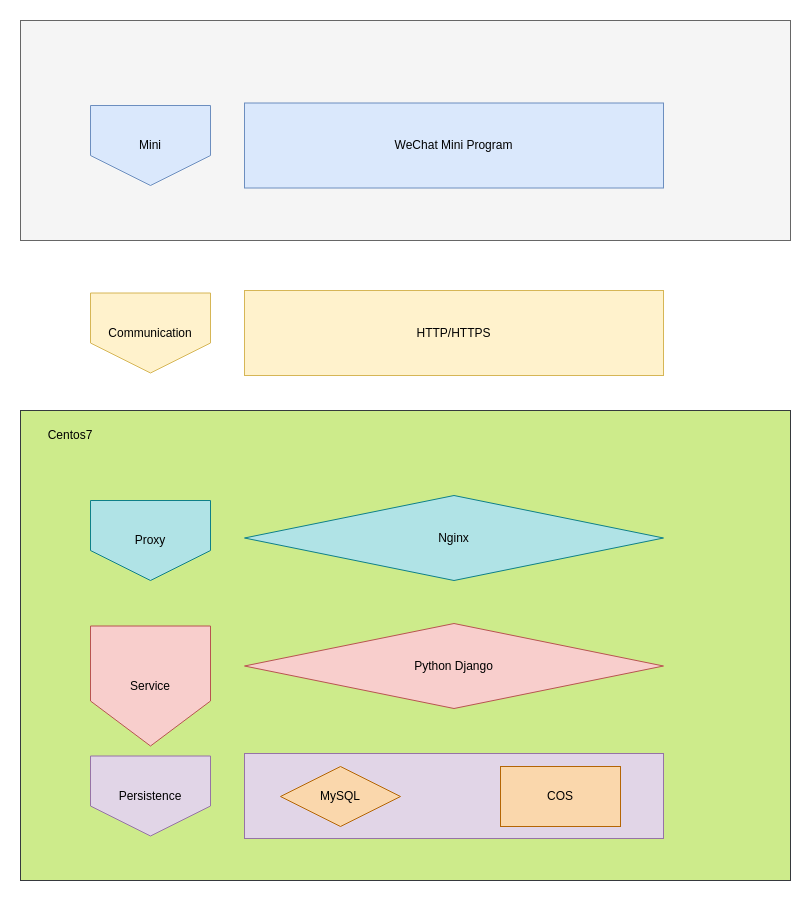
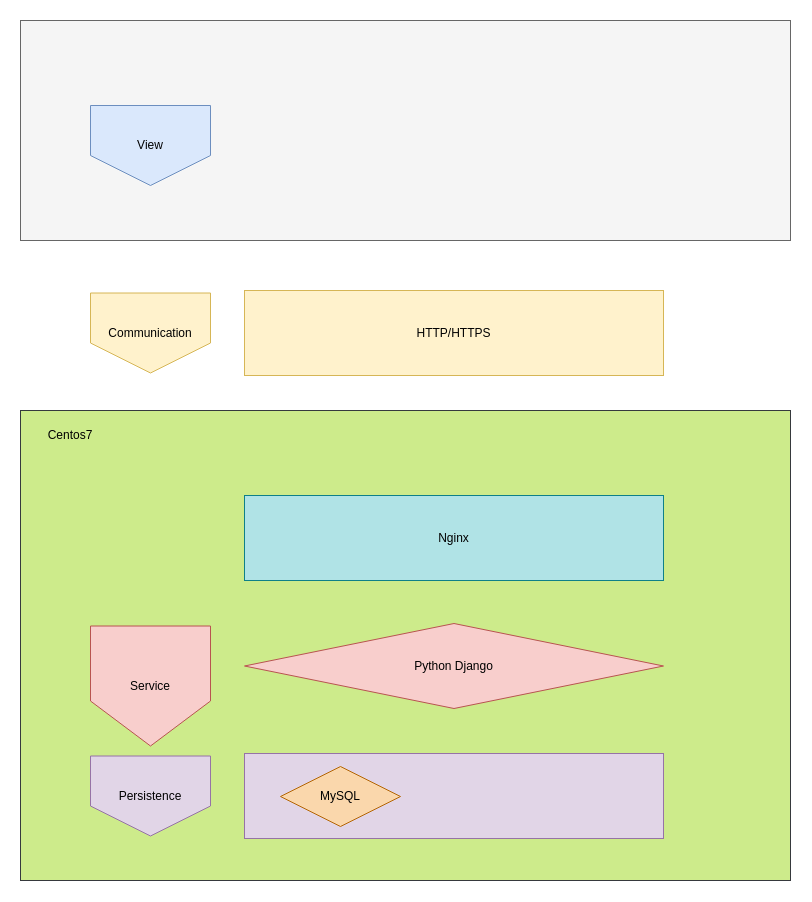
(151, 146) -> (151, 146)
(454, 146) -> none
(454, 538) -> (454, 538)
(151, 541) -> none
(561, 797) -> none
